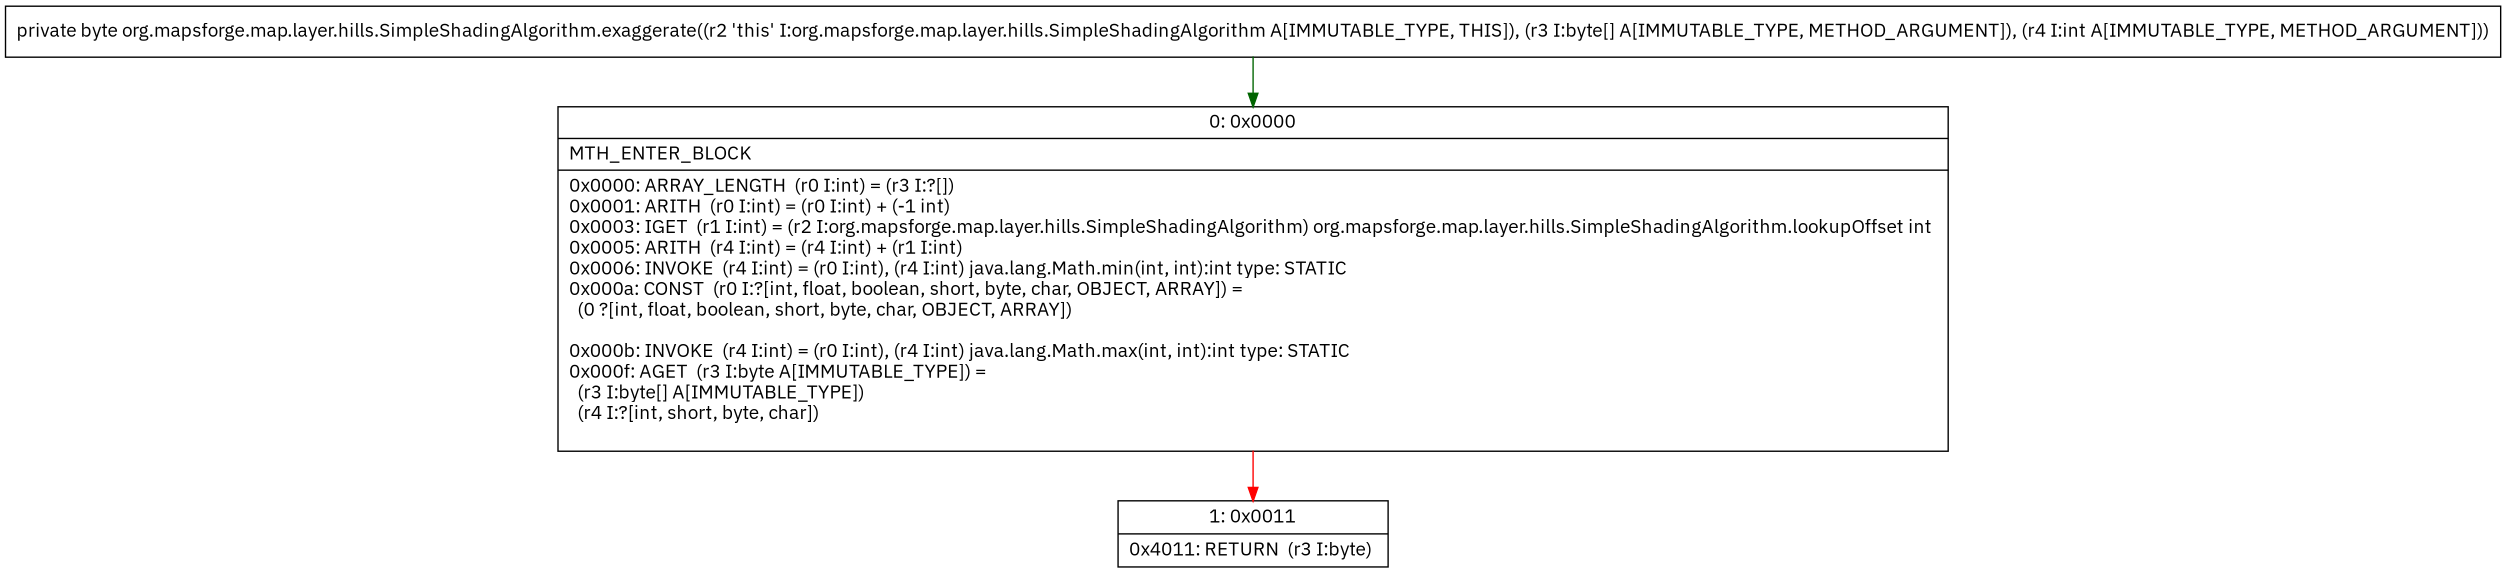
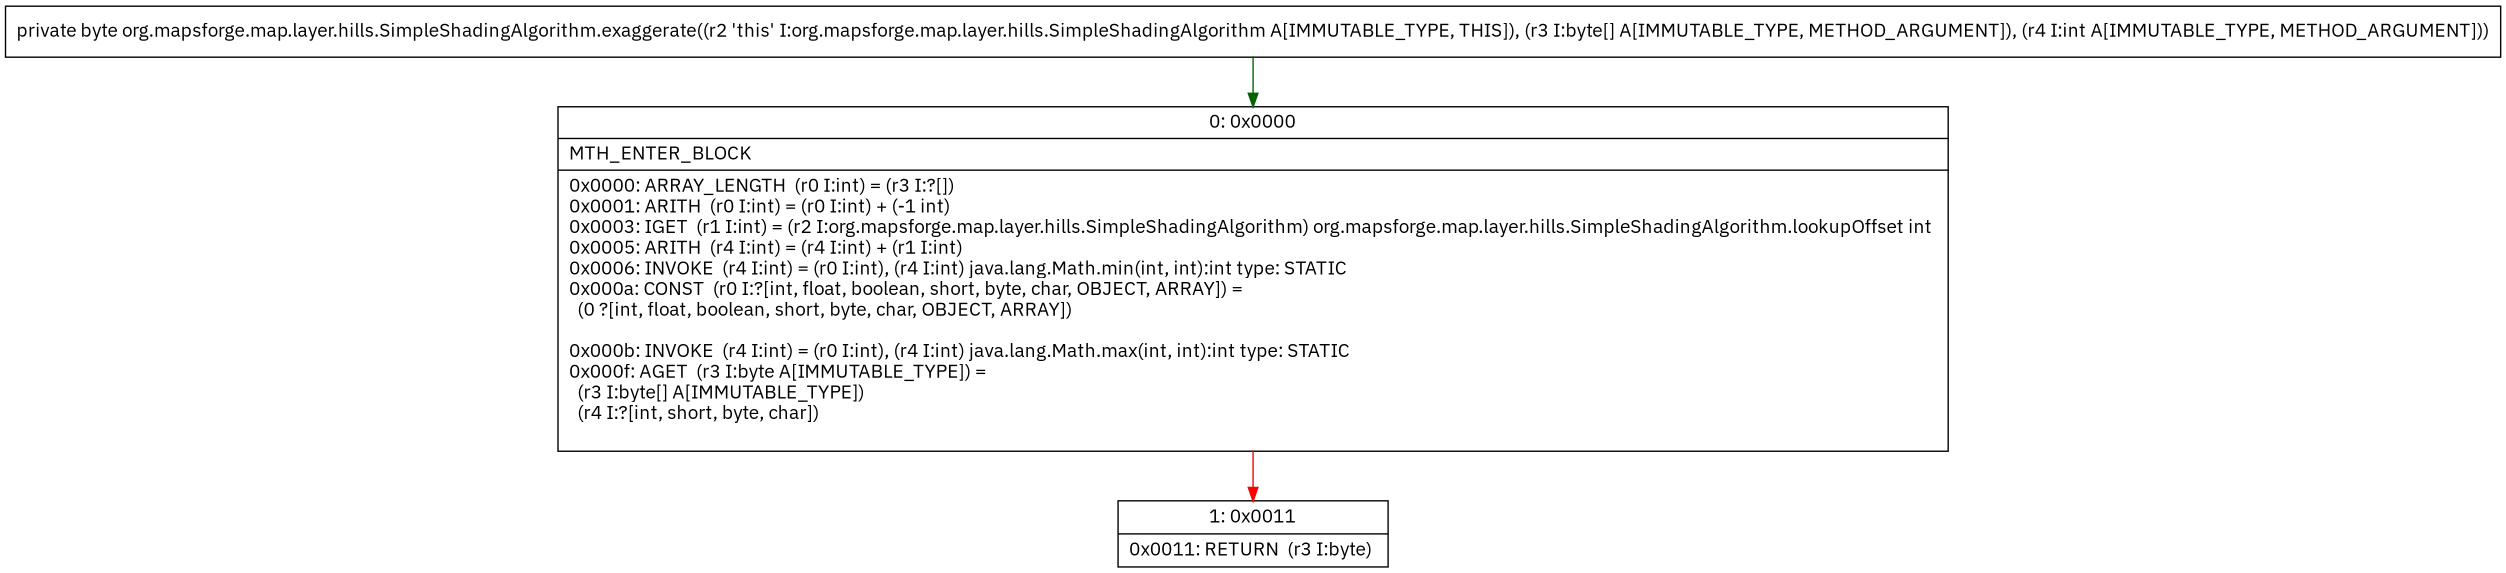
(1253, 550) -> (1253, 550)
